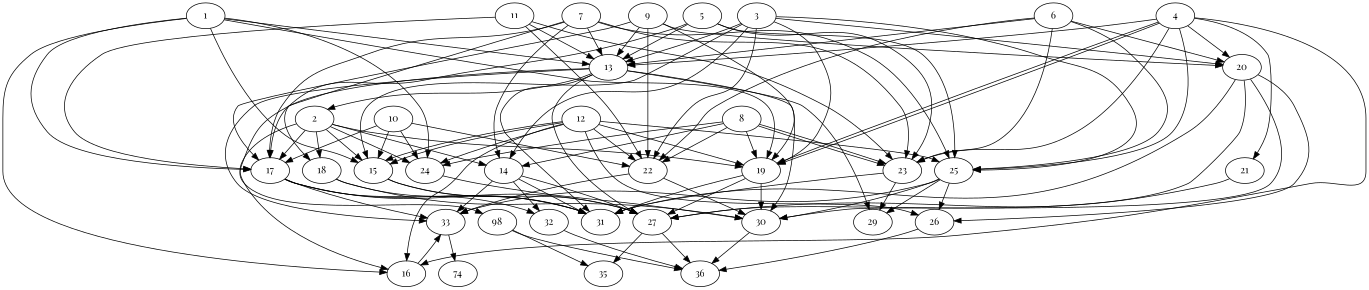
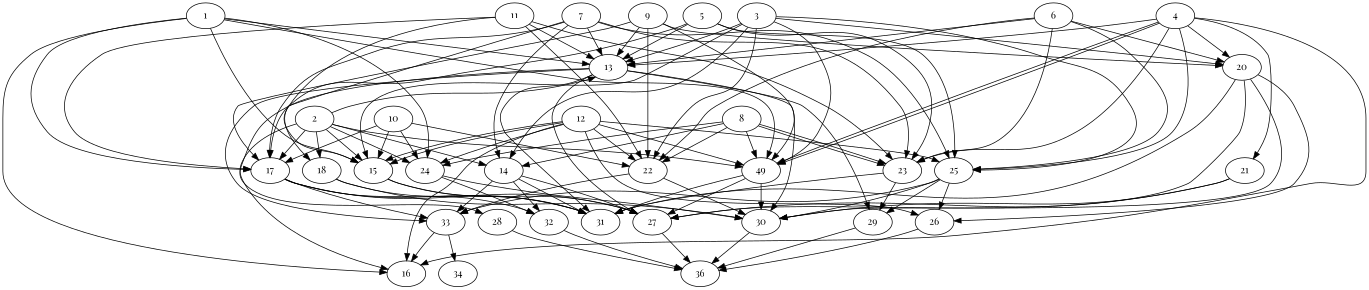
none -> (359, 50)
(463, 93) -> (460, 93)
(761, 171) -> (761, 171)
none -> (474, 189)
none -> (1009, 204)
(497, 222) -> (497, 222)
none -> (790, 247)
(427, 252) -> (425, 244)
(458, 274) -> (458, 274)
(603, 274) -> none
